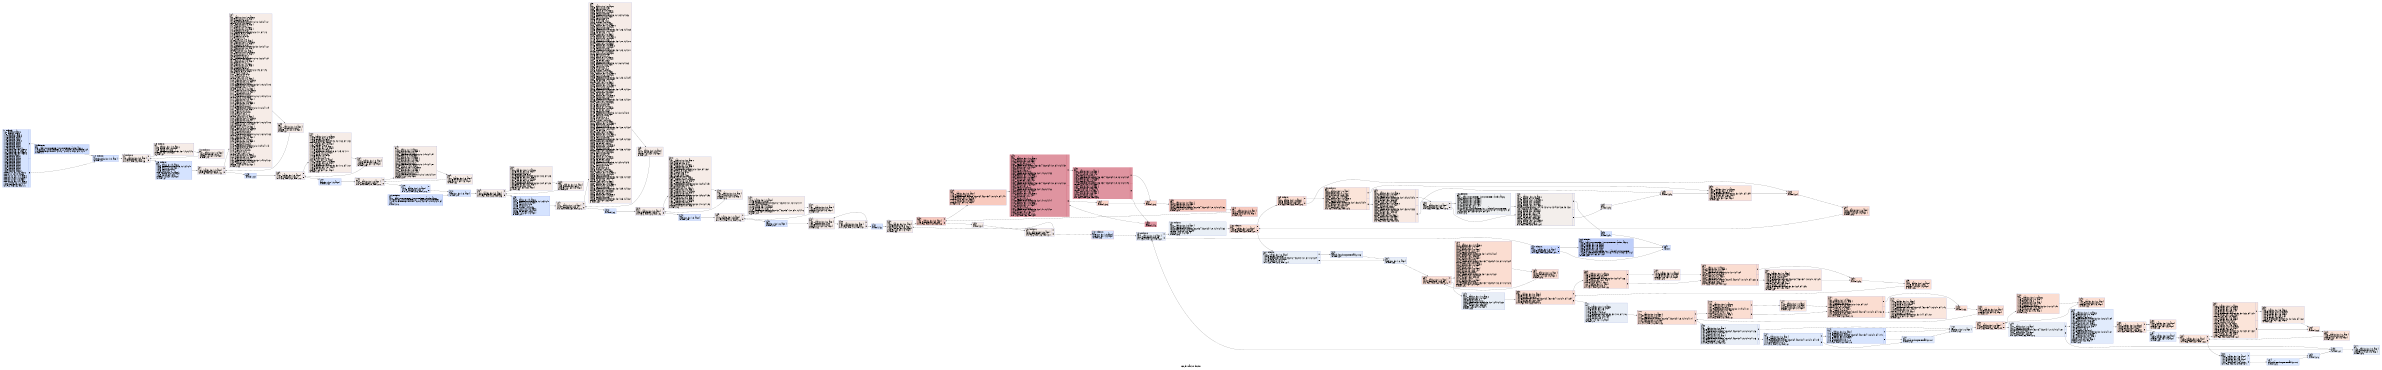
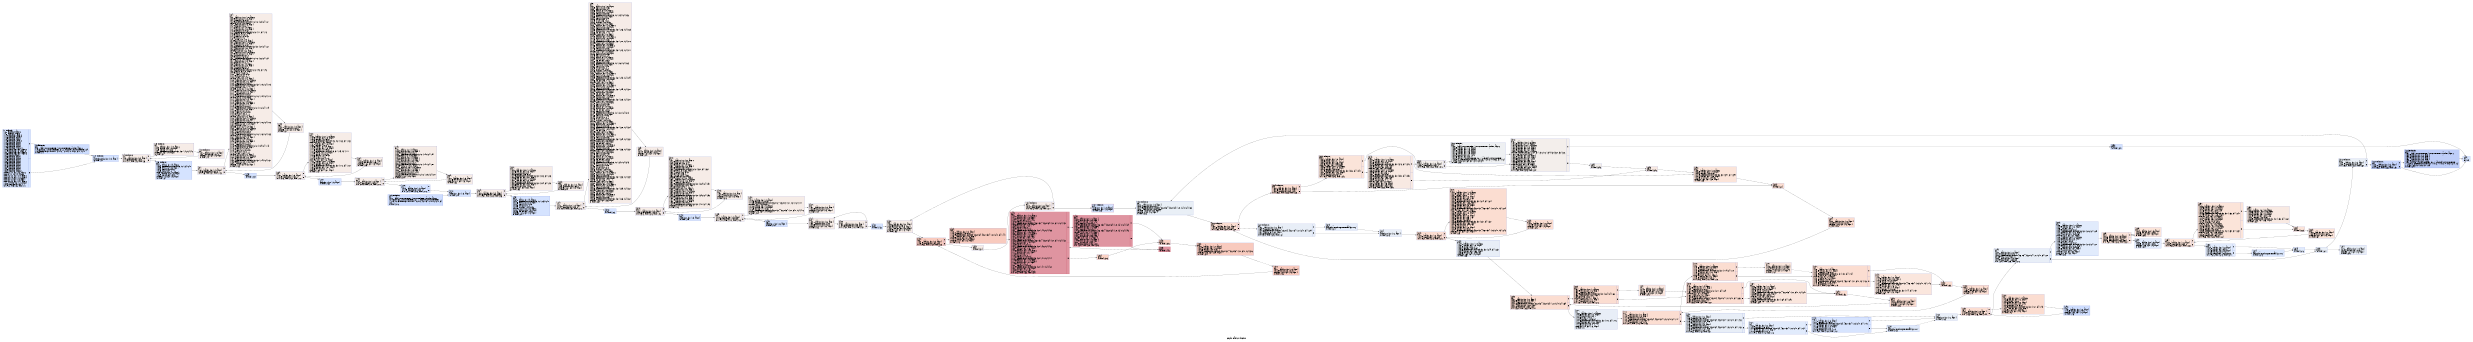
(1124, 236) -> (1124, 208)
(2092, 303) -> (2077, 311)
